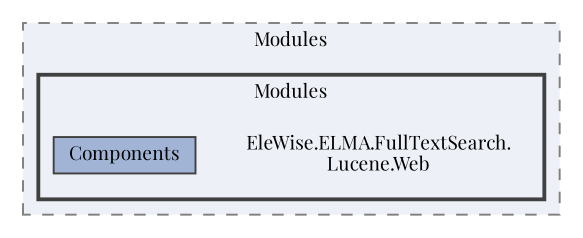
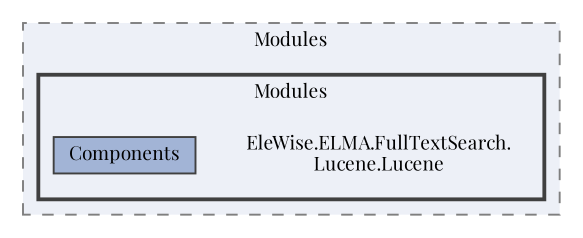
(380, 155) -> (380, 155)
